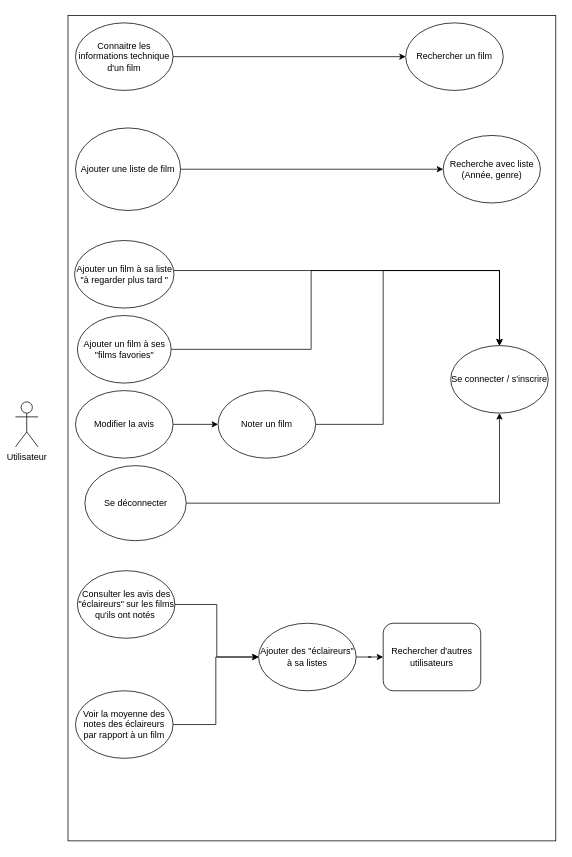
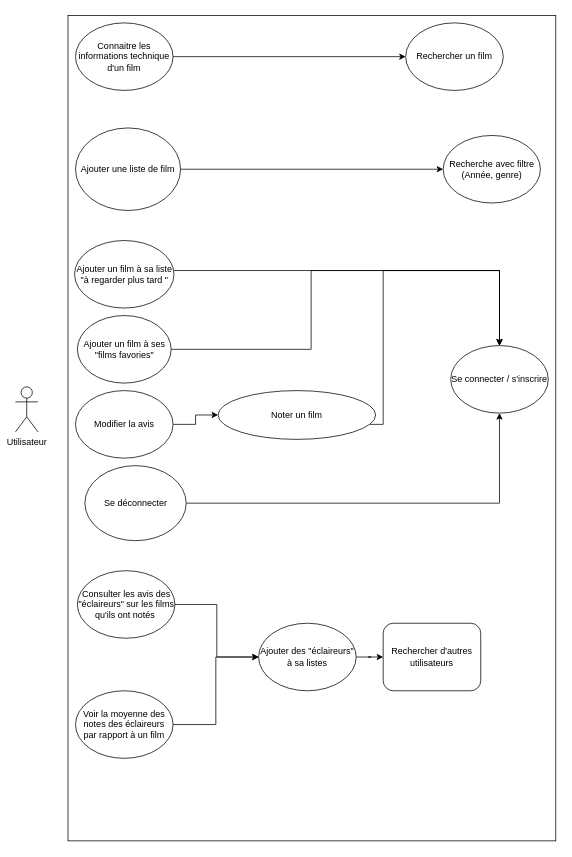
(492, 169) -> (492, 169)
(27, 424) -> (27, 409)
(267, 424) -> (297, 415)
